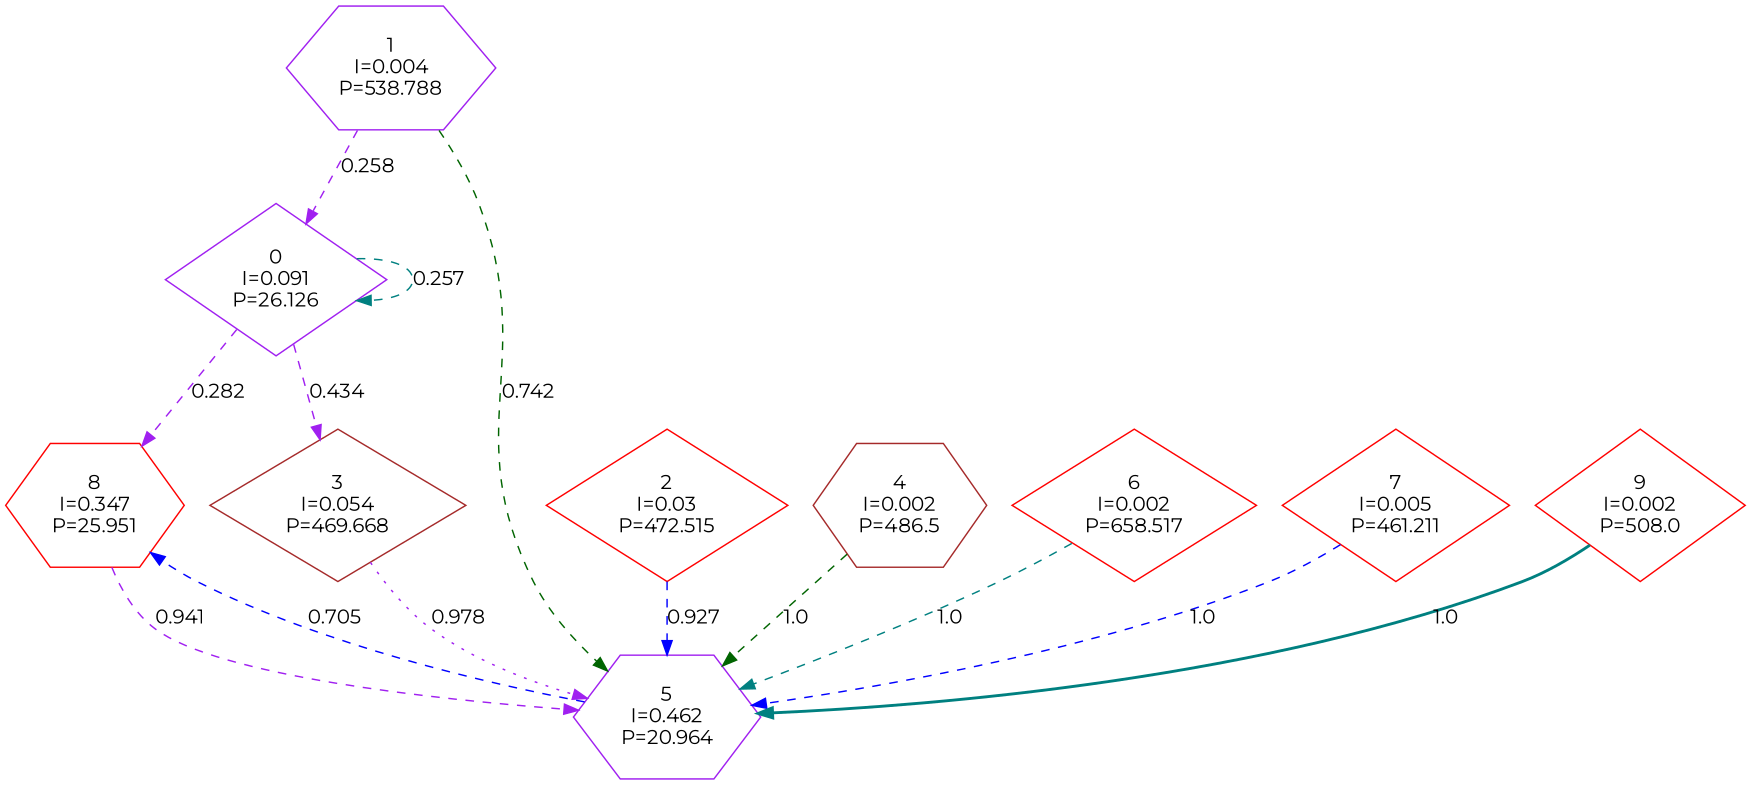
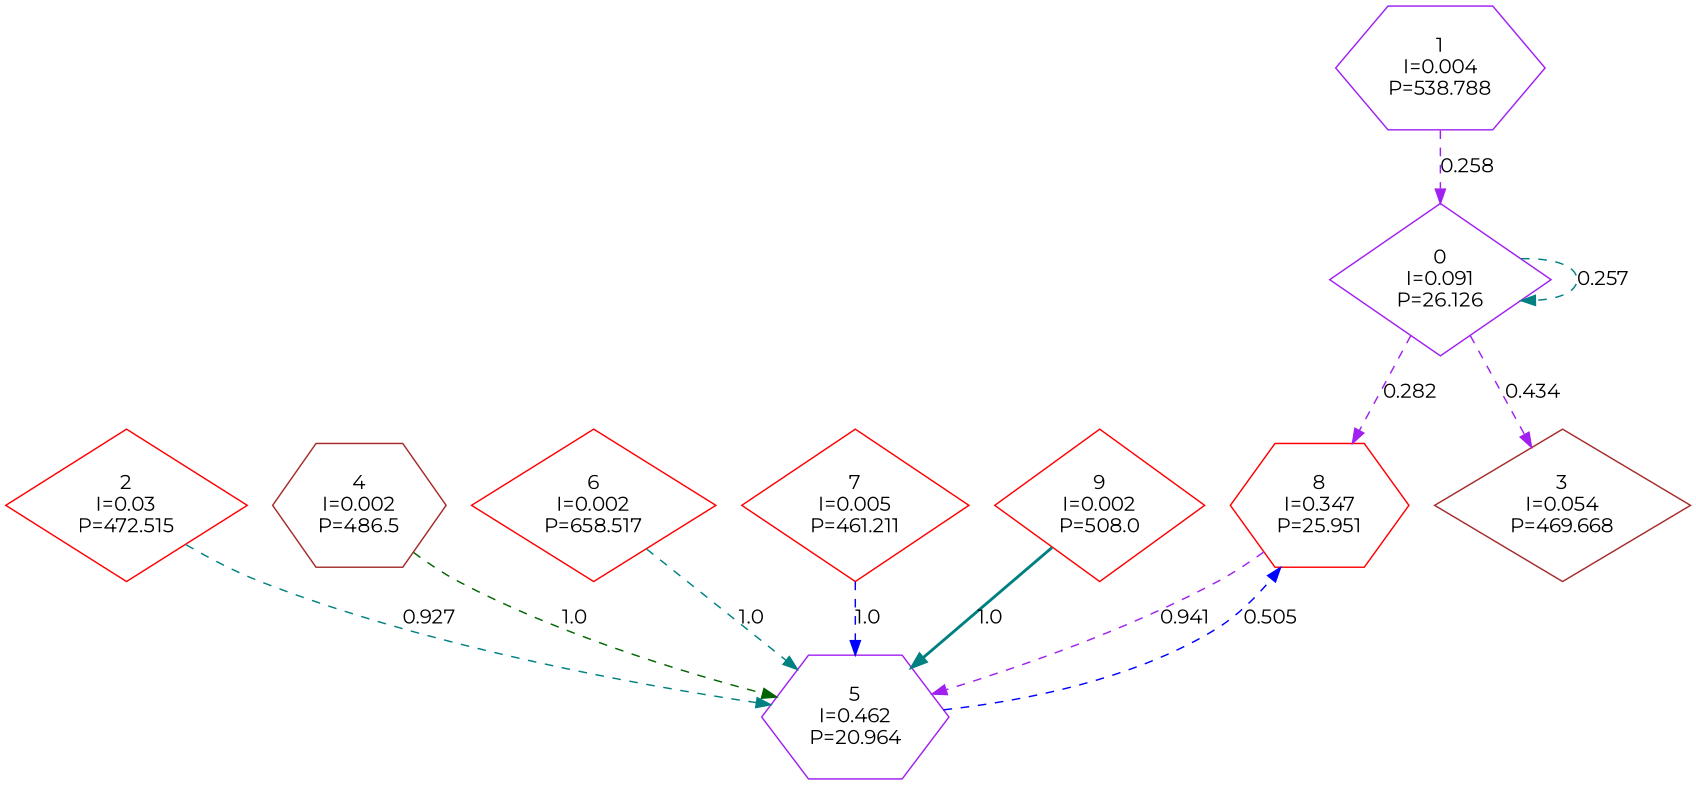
(500, 403) -> none
(667, 611) -> (465, 645)
(335, 618) -> (1271, 618)
(459, 647) -> none
